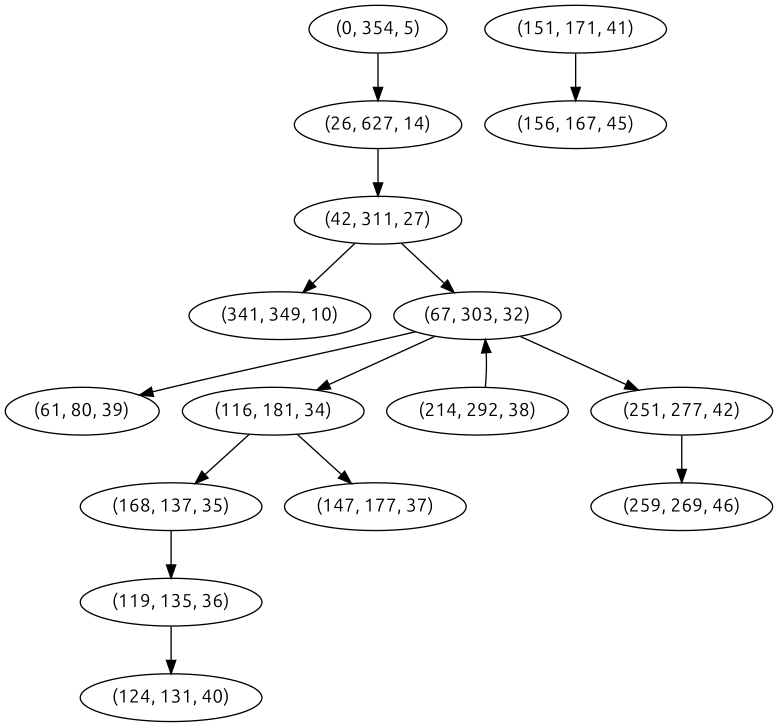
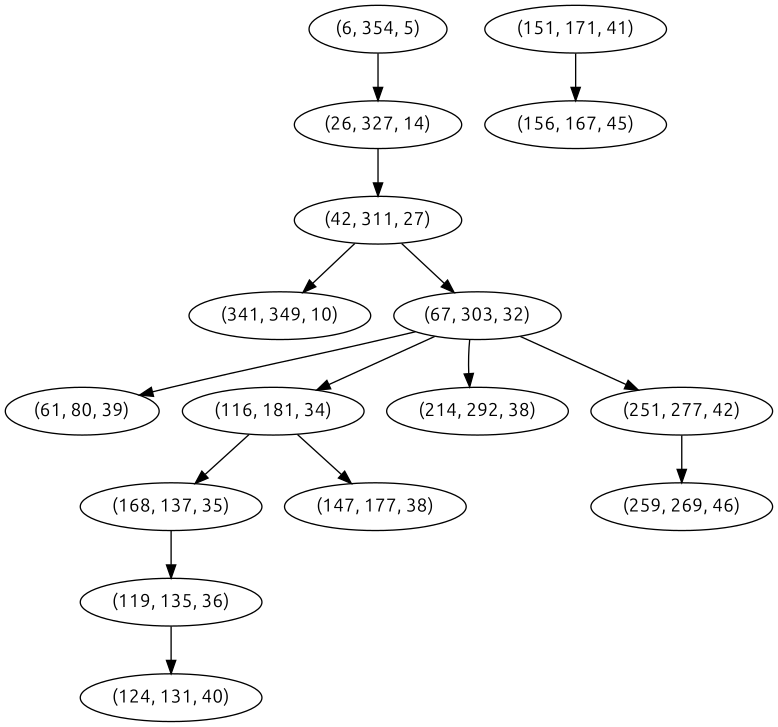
(378, 29) -> (378, 29)
(378, 125) -> (378, 125)
(486, 370) -> (469, 357)
(375, 507) -> (375, 507)
